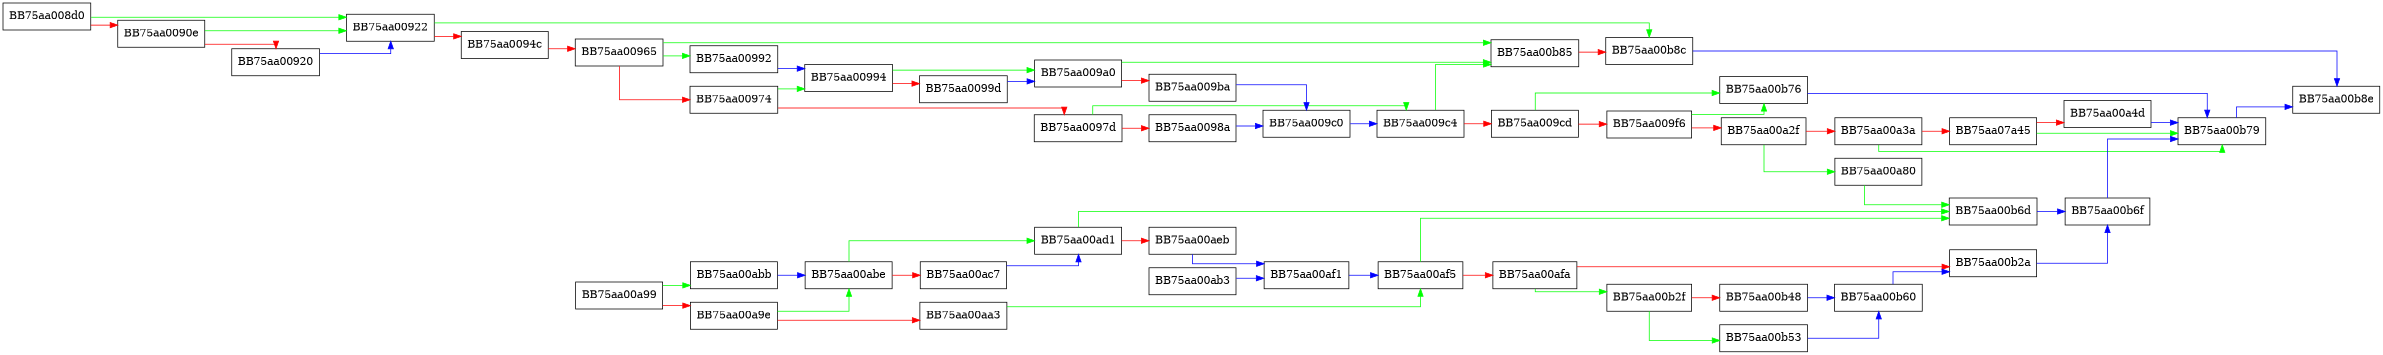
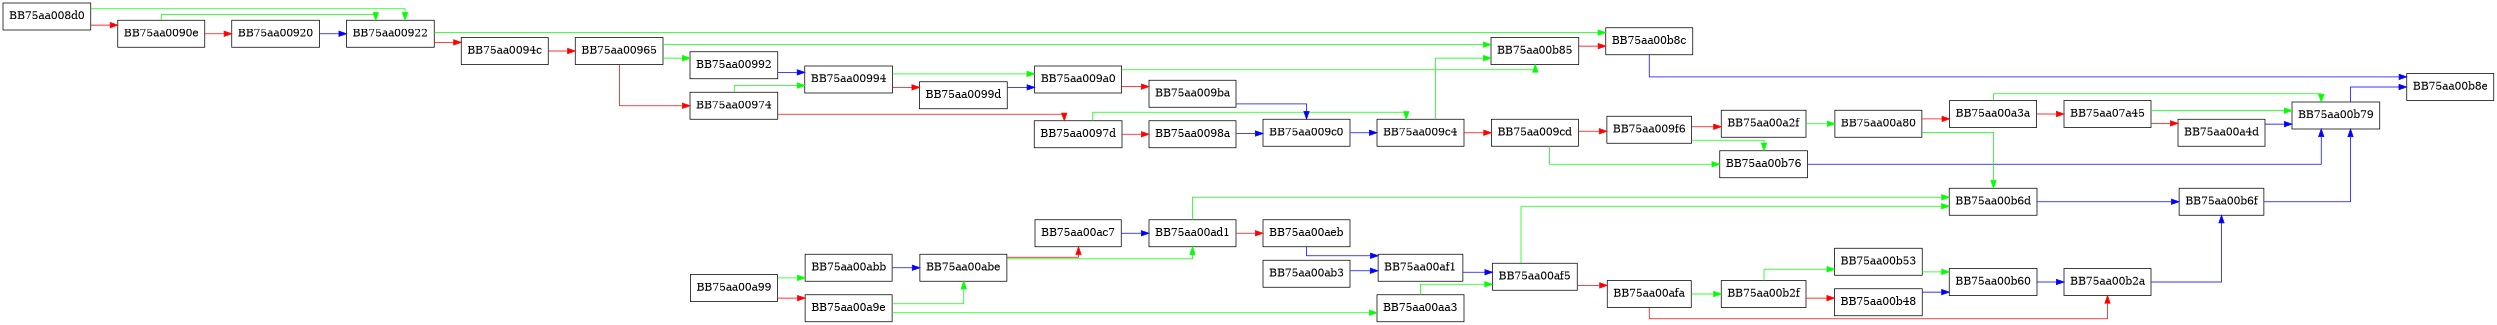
(1817, 131) -> (1932, 119)
(845, 320) -> (1131, 313)
(1853, 338) -> (1932, 272)
